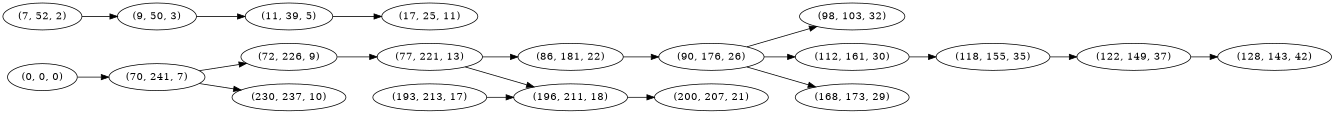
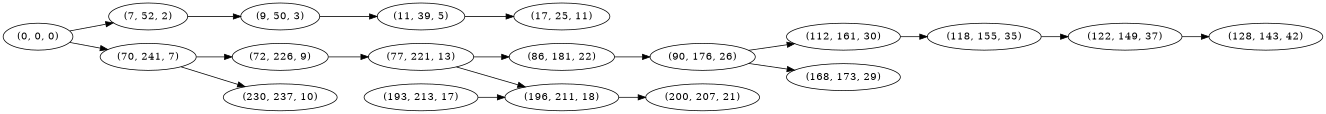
(852, 16) -> none
none -> (88, 28)
